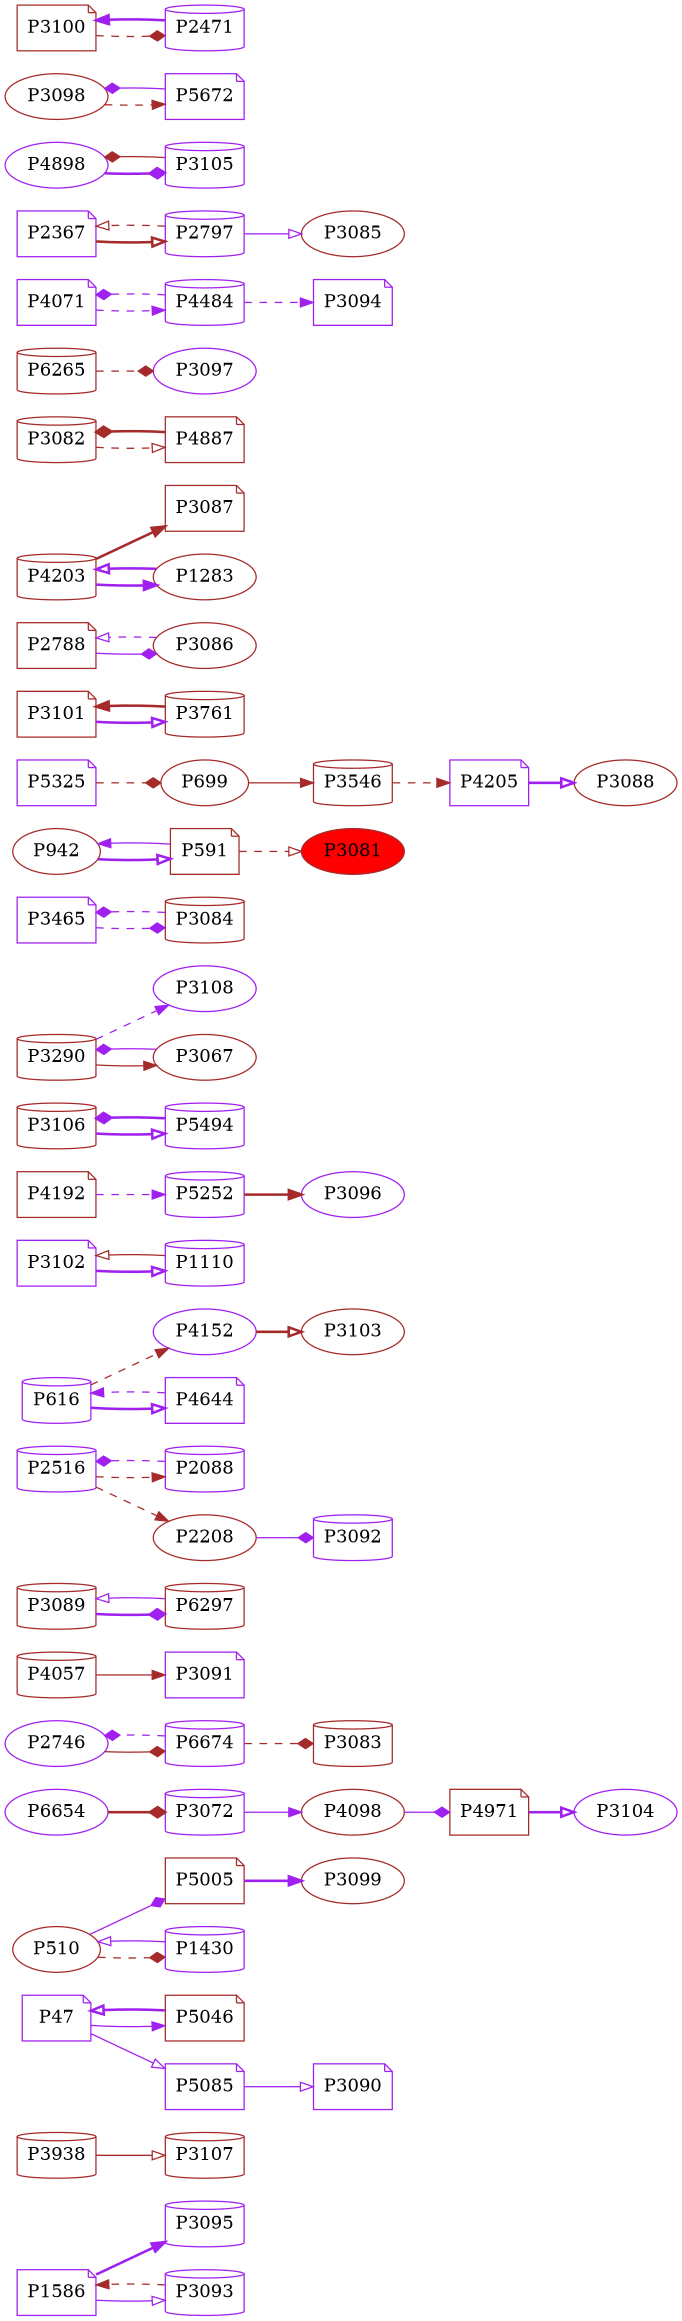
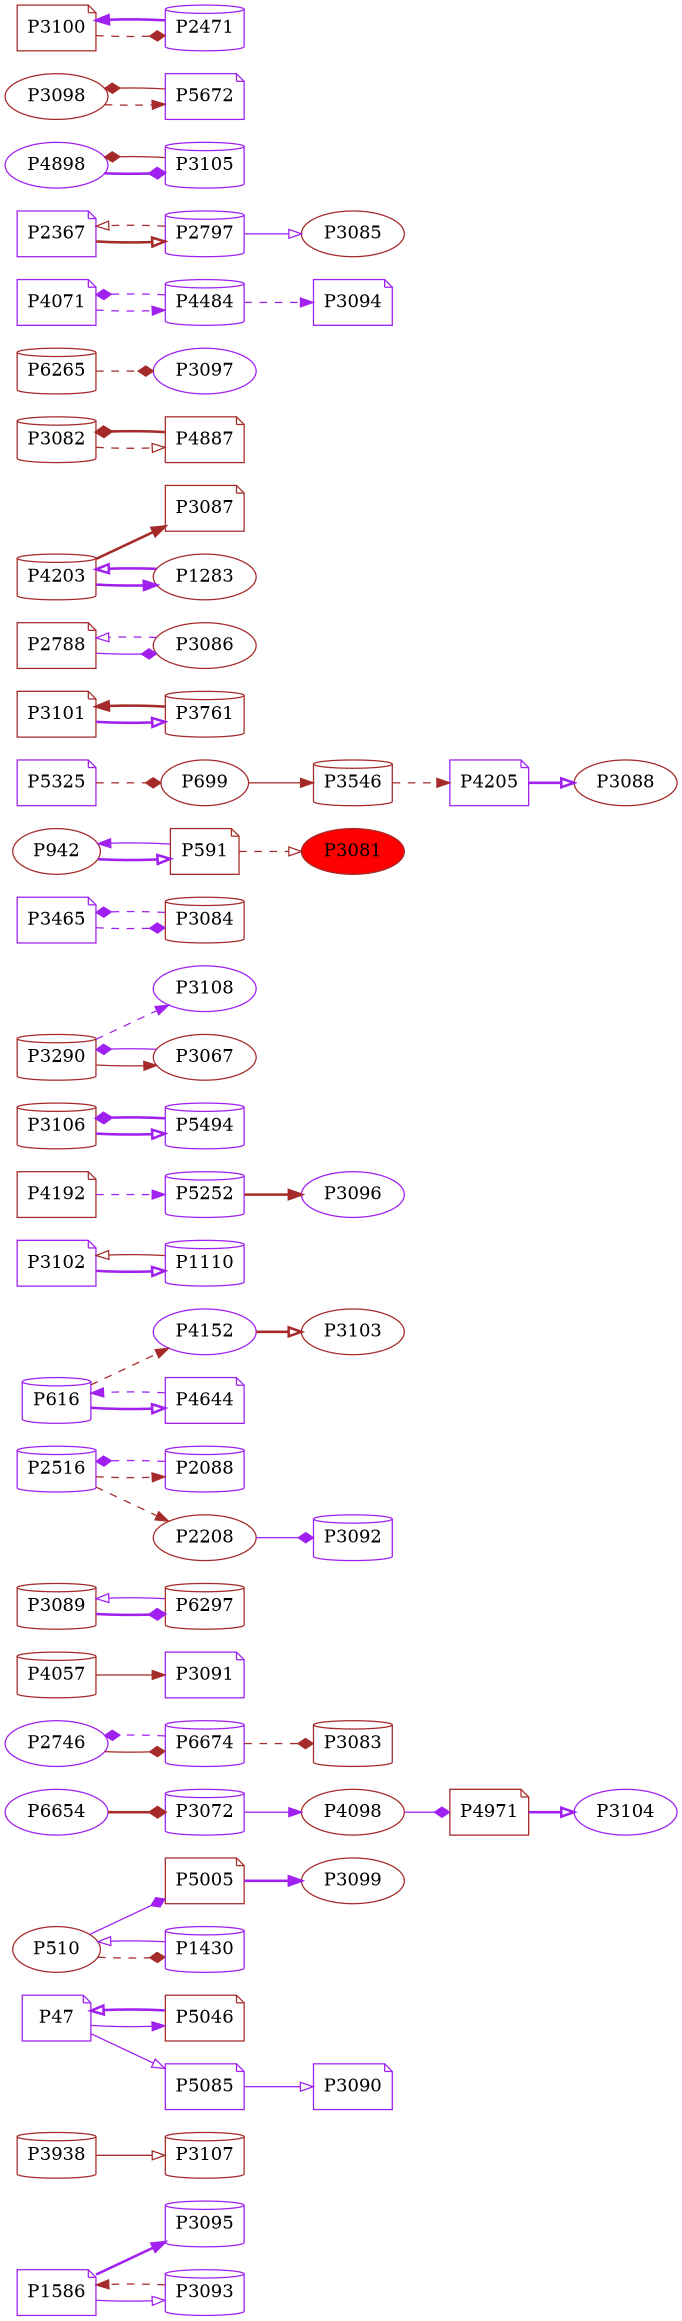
(143, 88) -> (143, 88)
